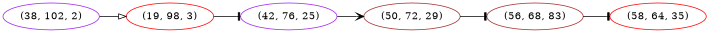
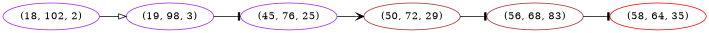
(51, 16) -> (51, 16)
(170, 16) -> (170, 16)
(289, 16) -> (289, 16)
